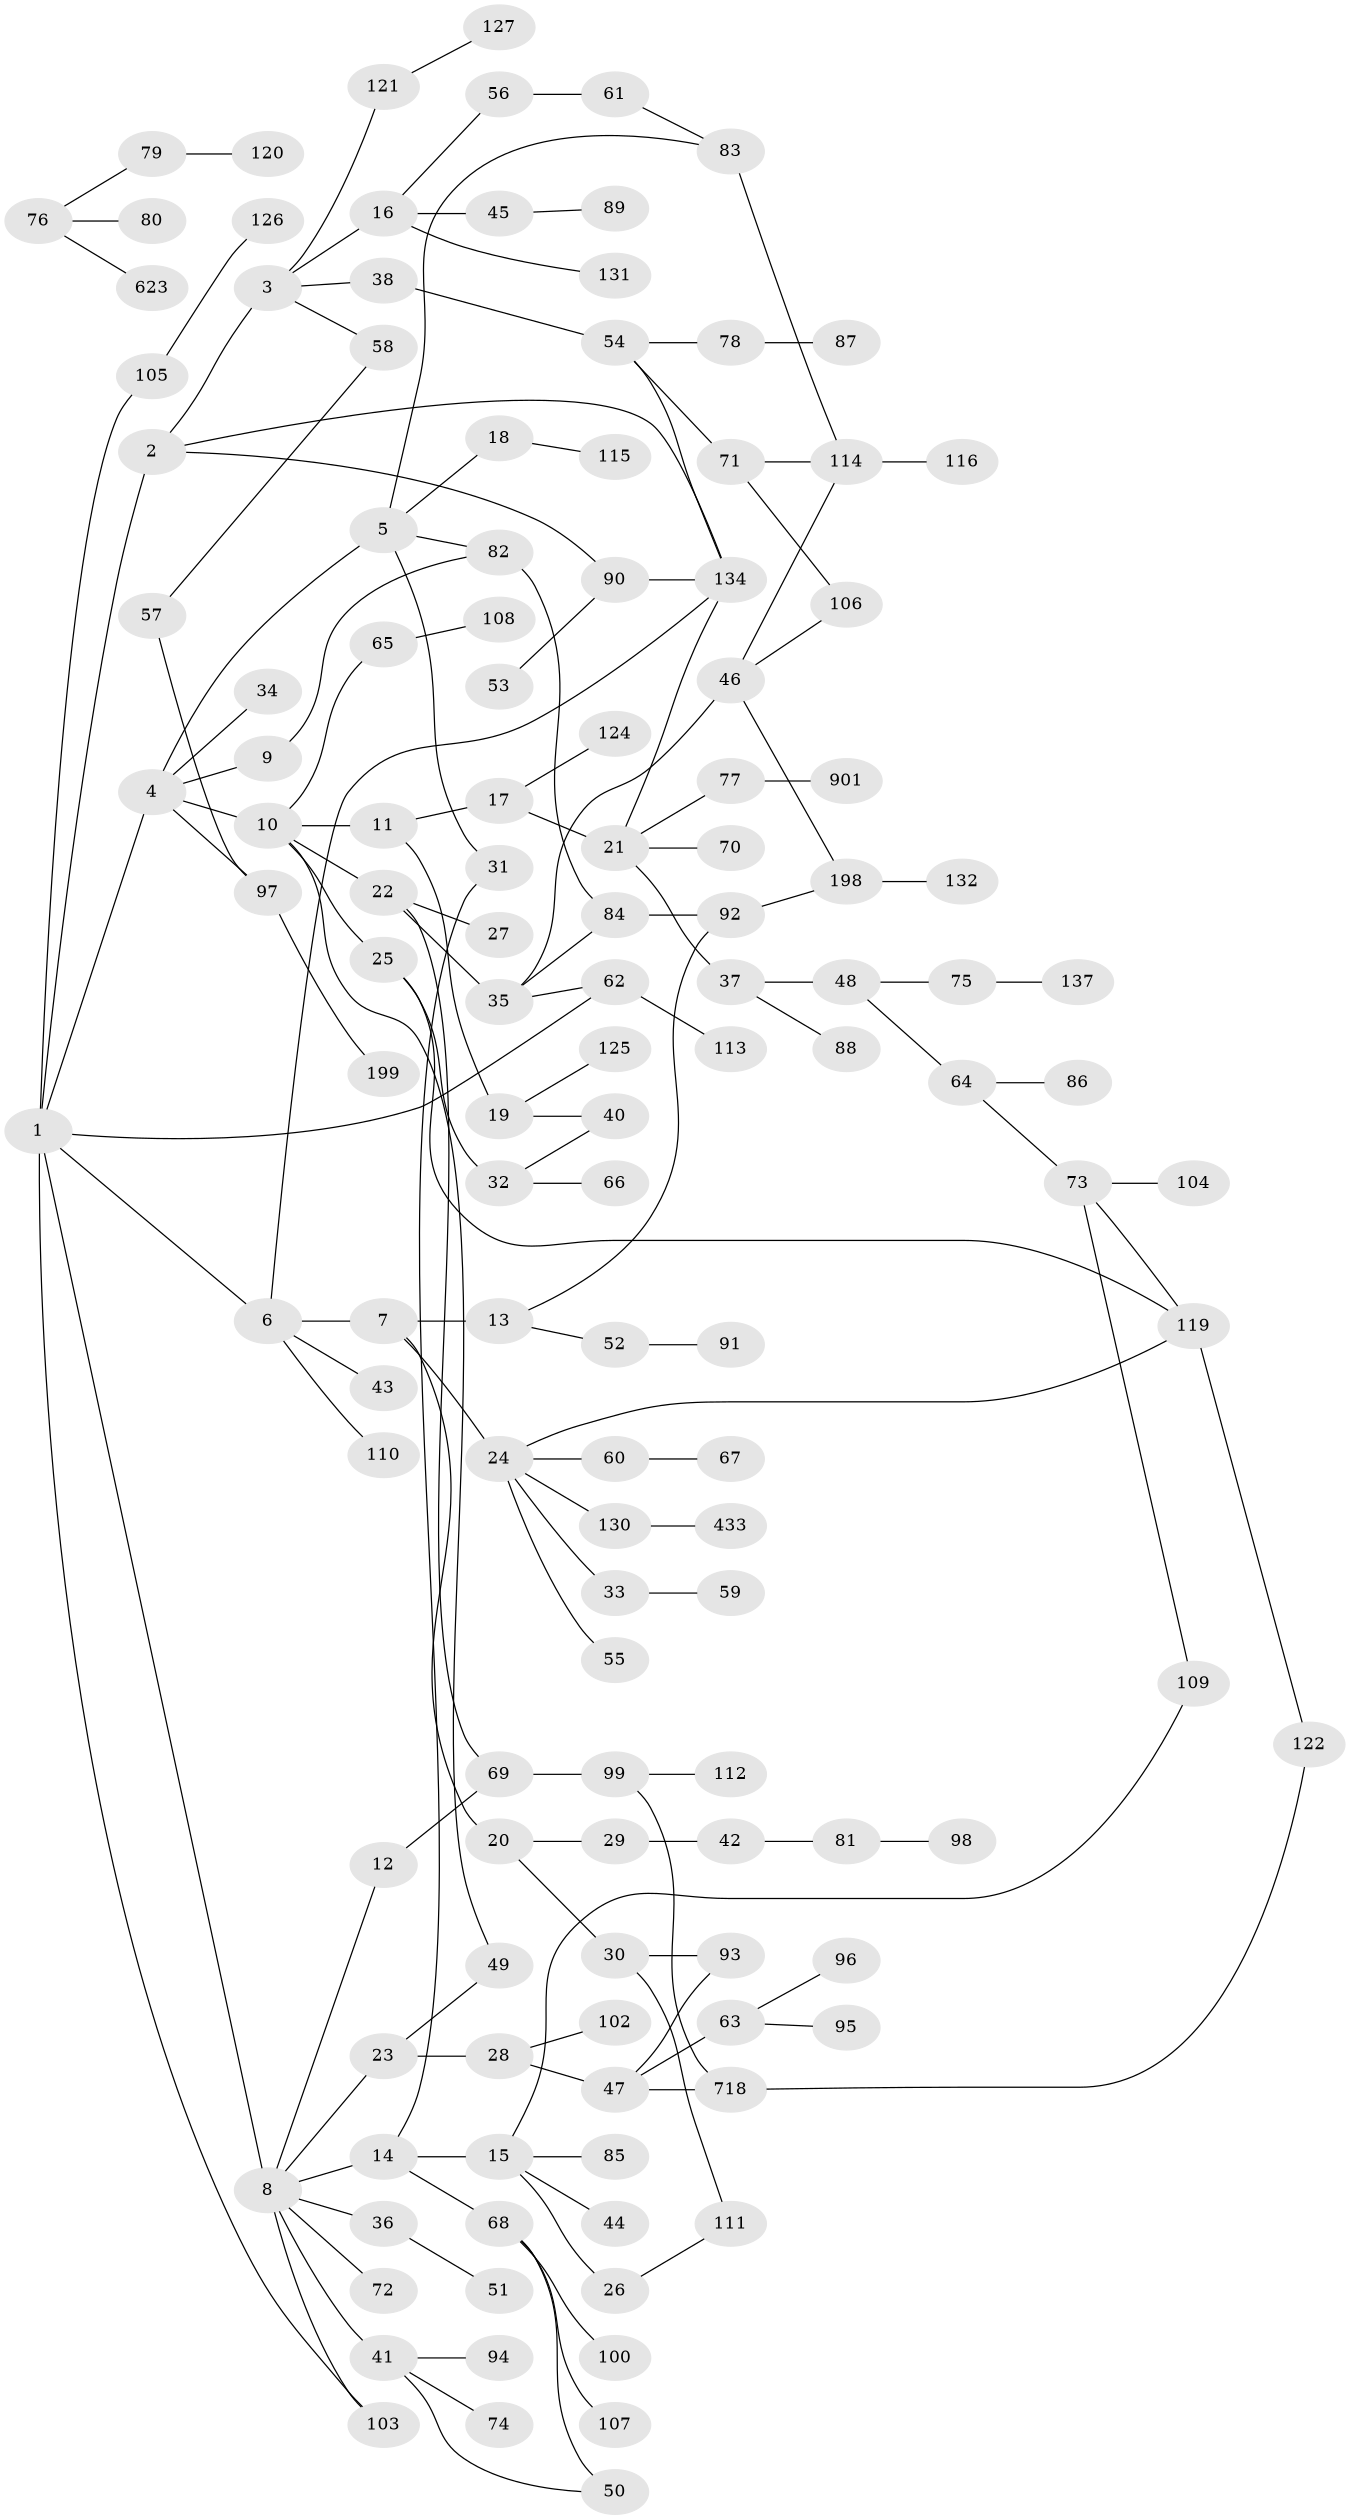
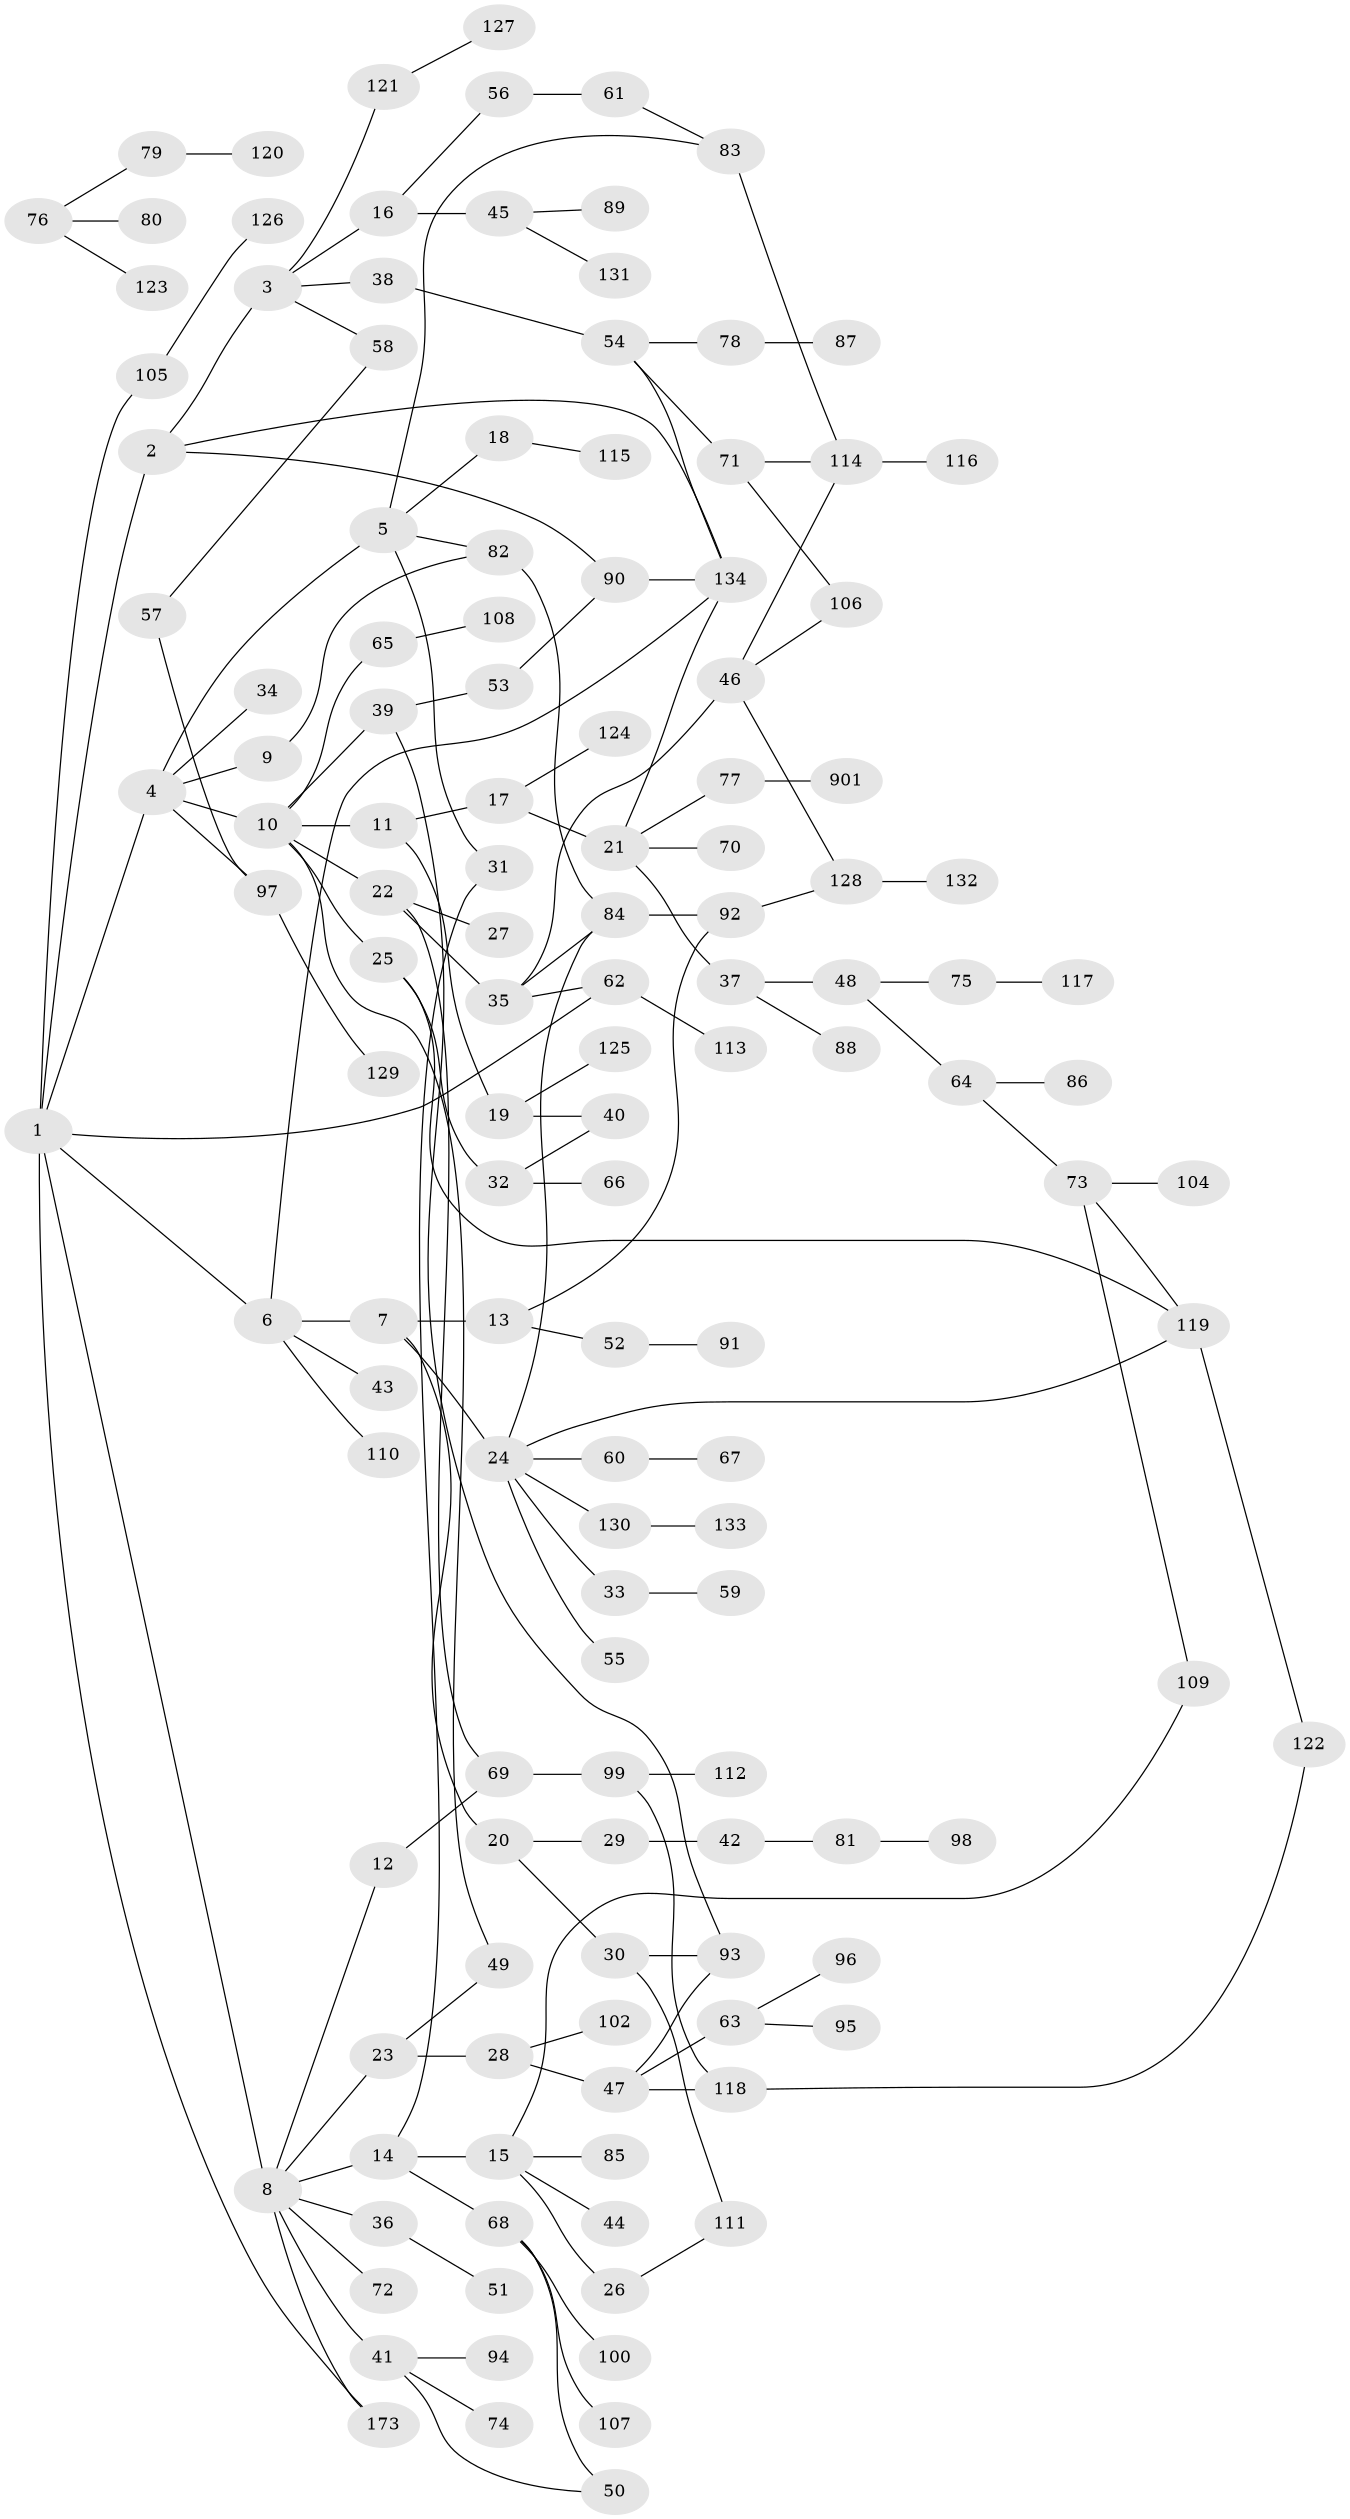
(494, 255) -> (557, 244)
(152, 288) -> (152, 288)
none -> (384, 711)
(847, 882) -> (847, 882)
(1078, 982) -> (1078, 982)
(384, 1074) -> (384, 1074)
none -> (545, 1195)
(731, 1526) -> (731, 1526)
(731, 2090) -> (731, 2090)
(384, 2425) -> (384, 2425)
